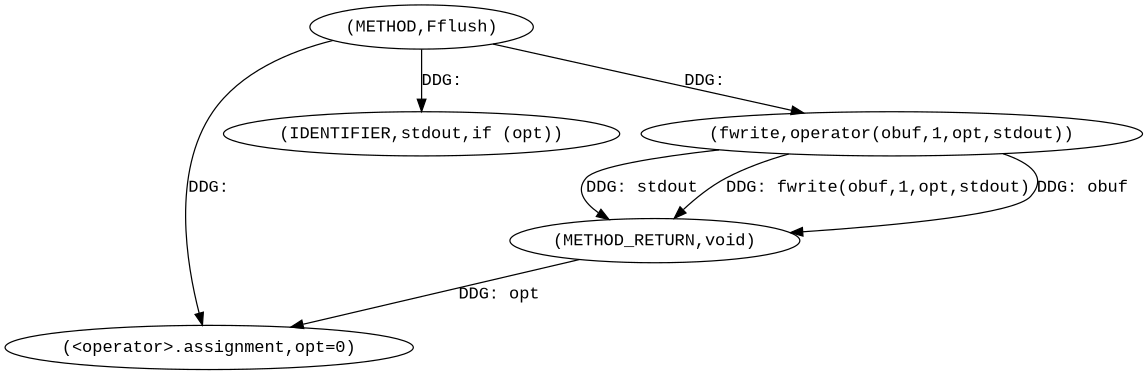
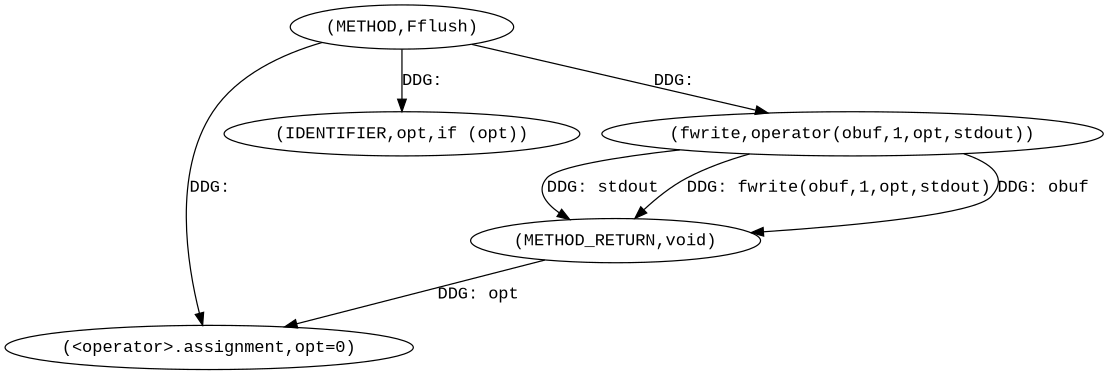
(422, 134) -> (402, 134)
